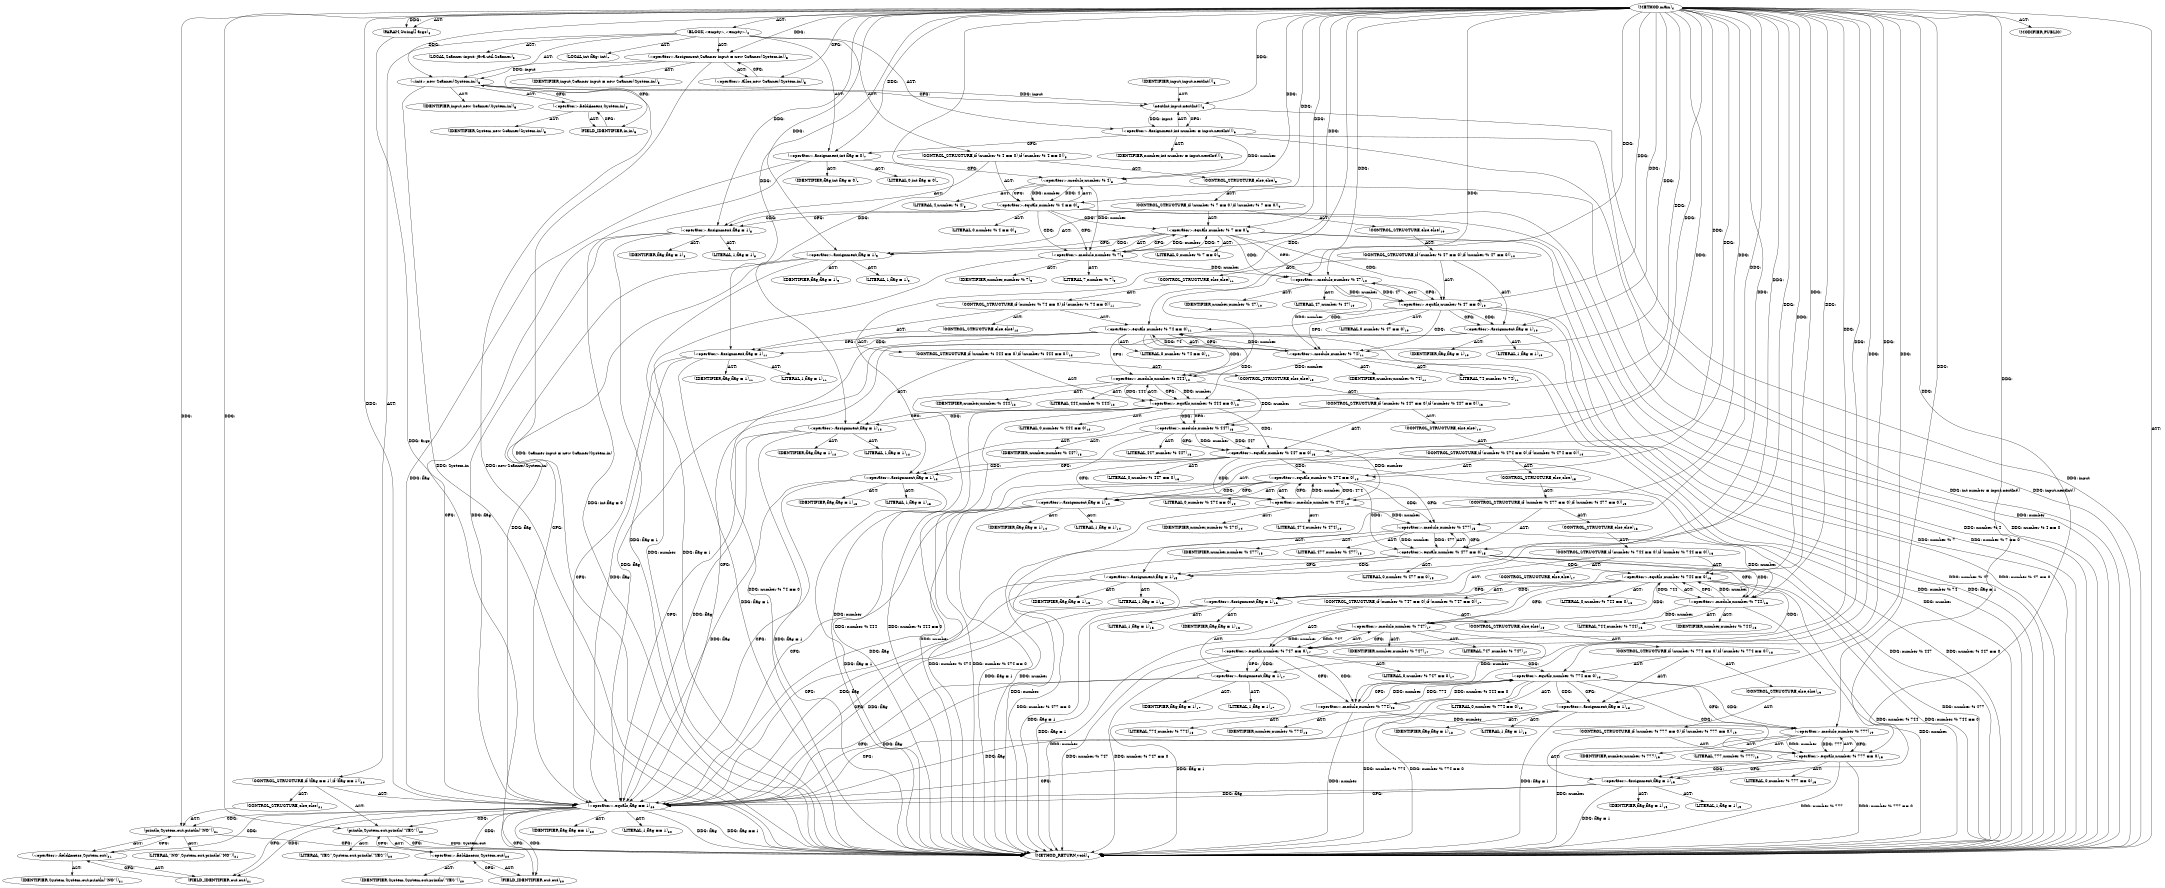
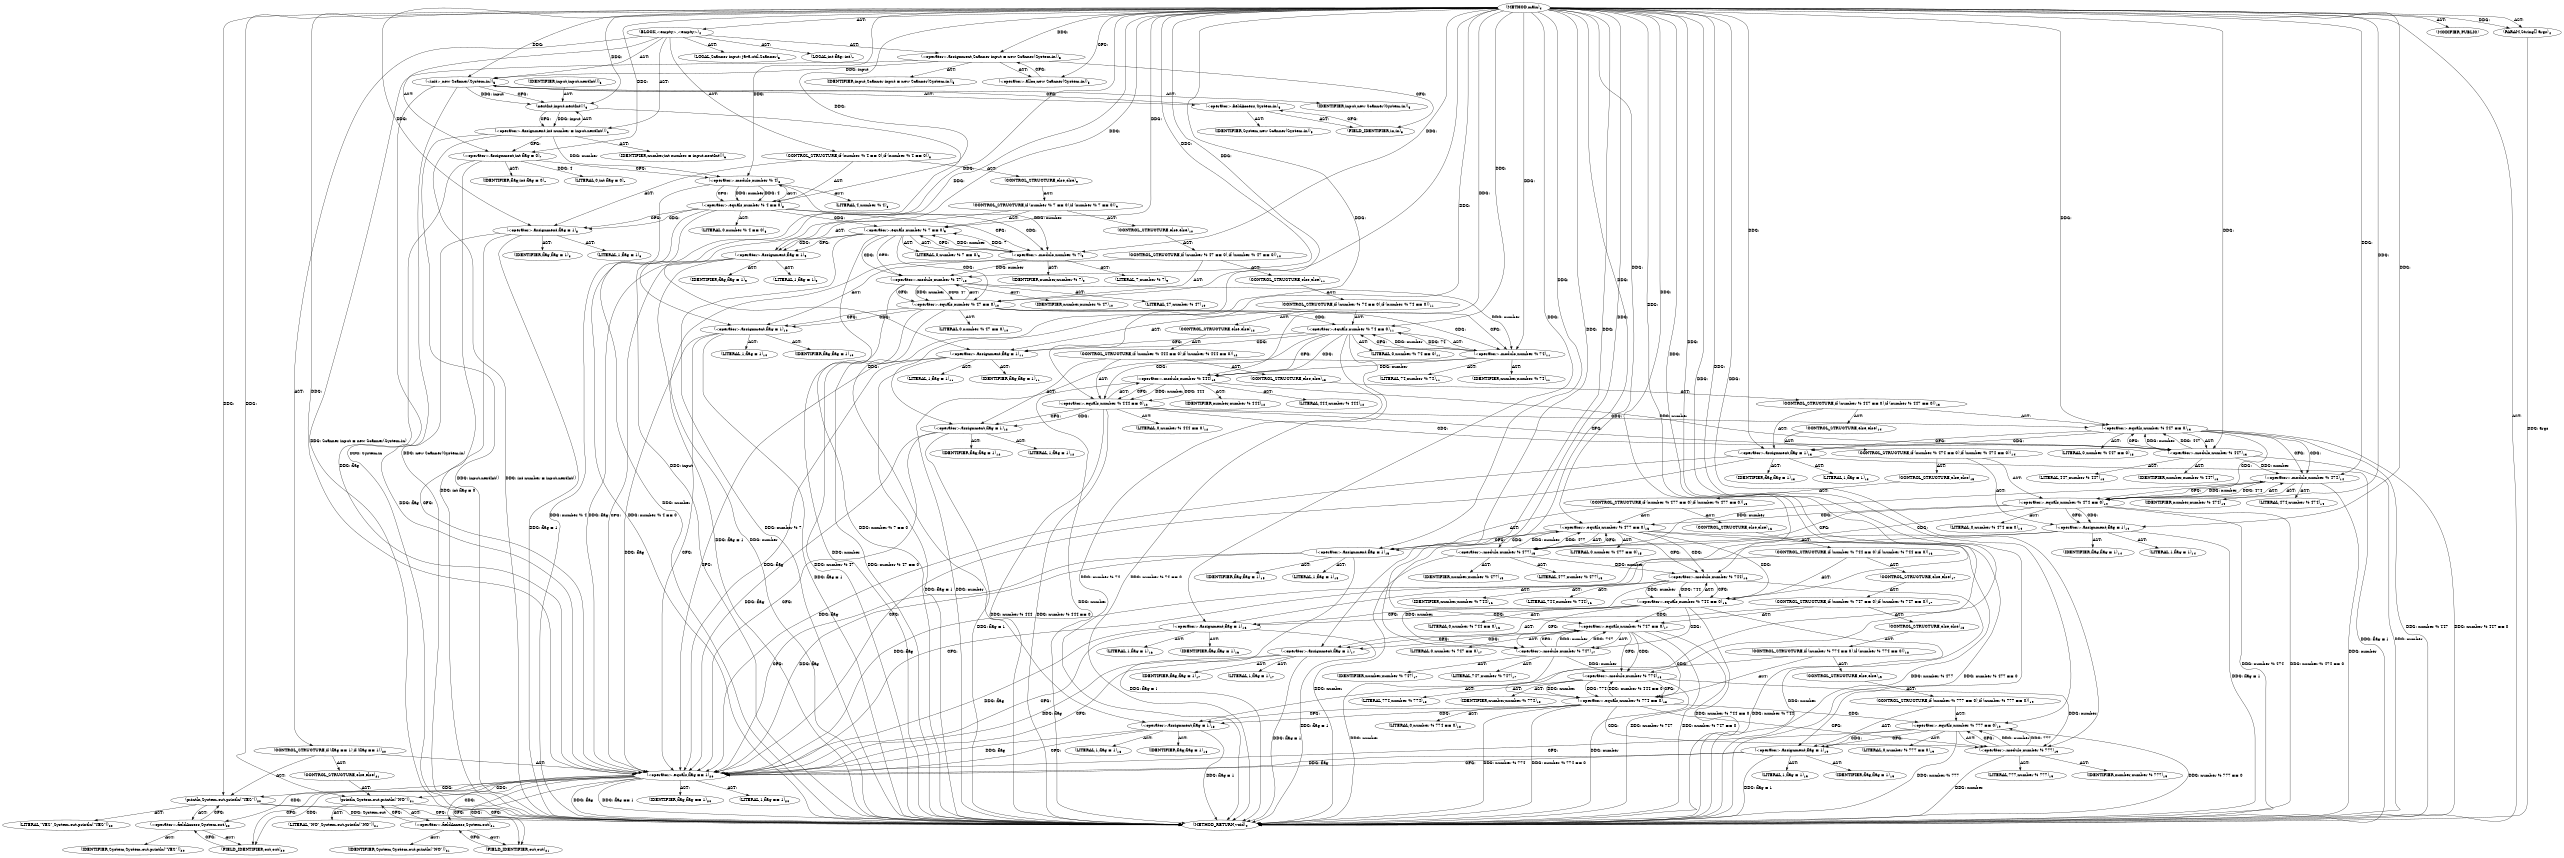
(881, 169) -> (565, 169)
none -> (2196, 436)
(1386, 514) -> (1893, 500)
(1340, 527) -> (2322, 503)
none -> (903, 632)
(1393, 707) -> (1660, 676)
